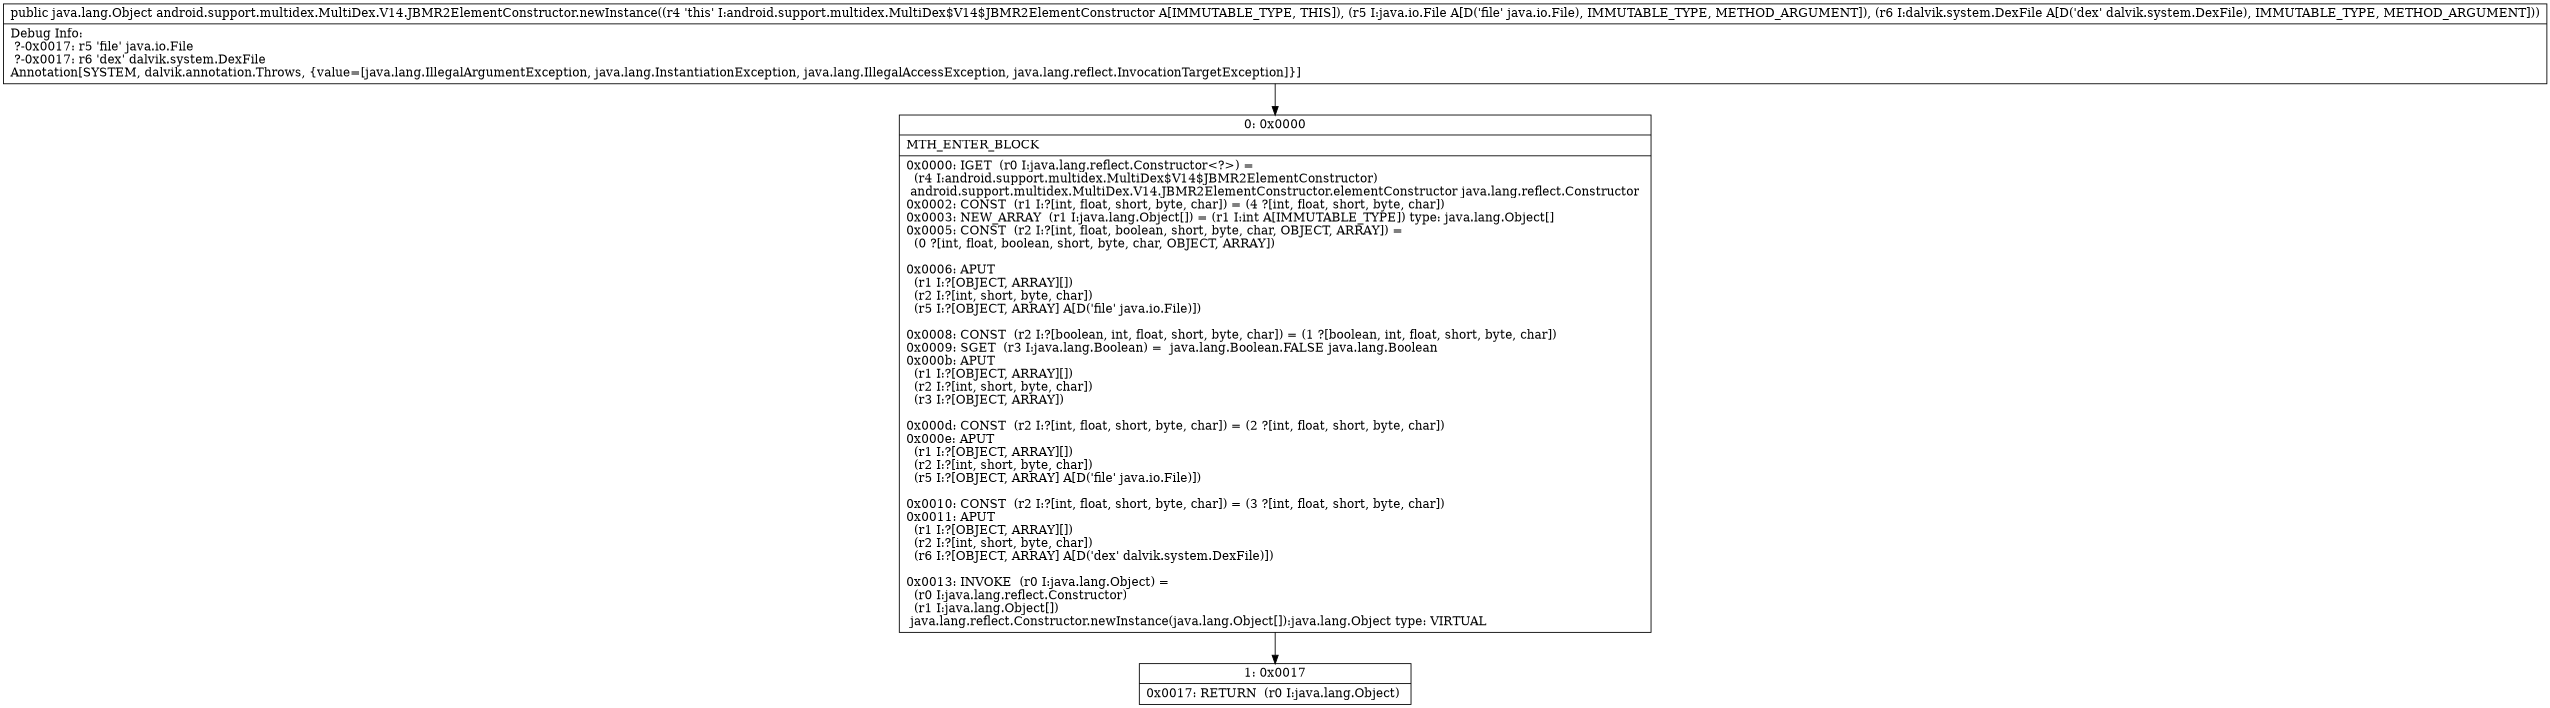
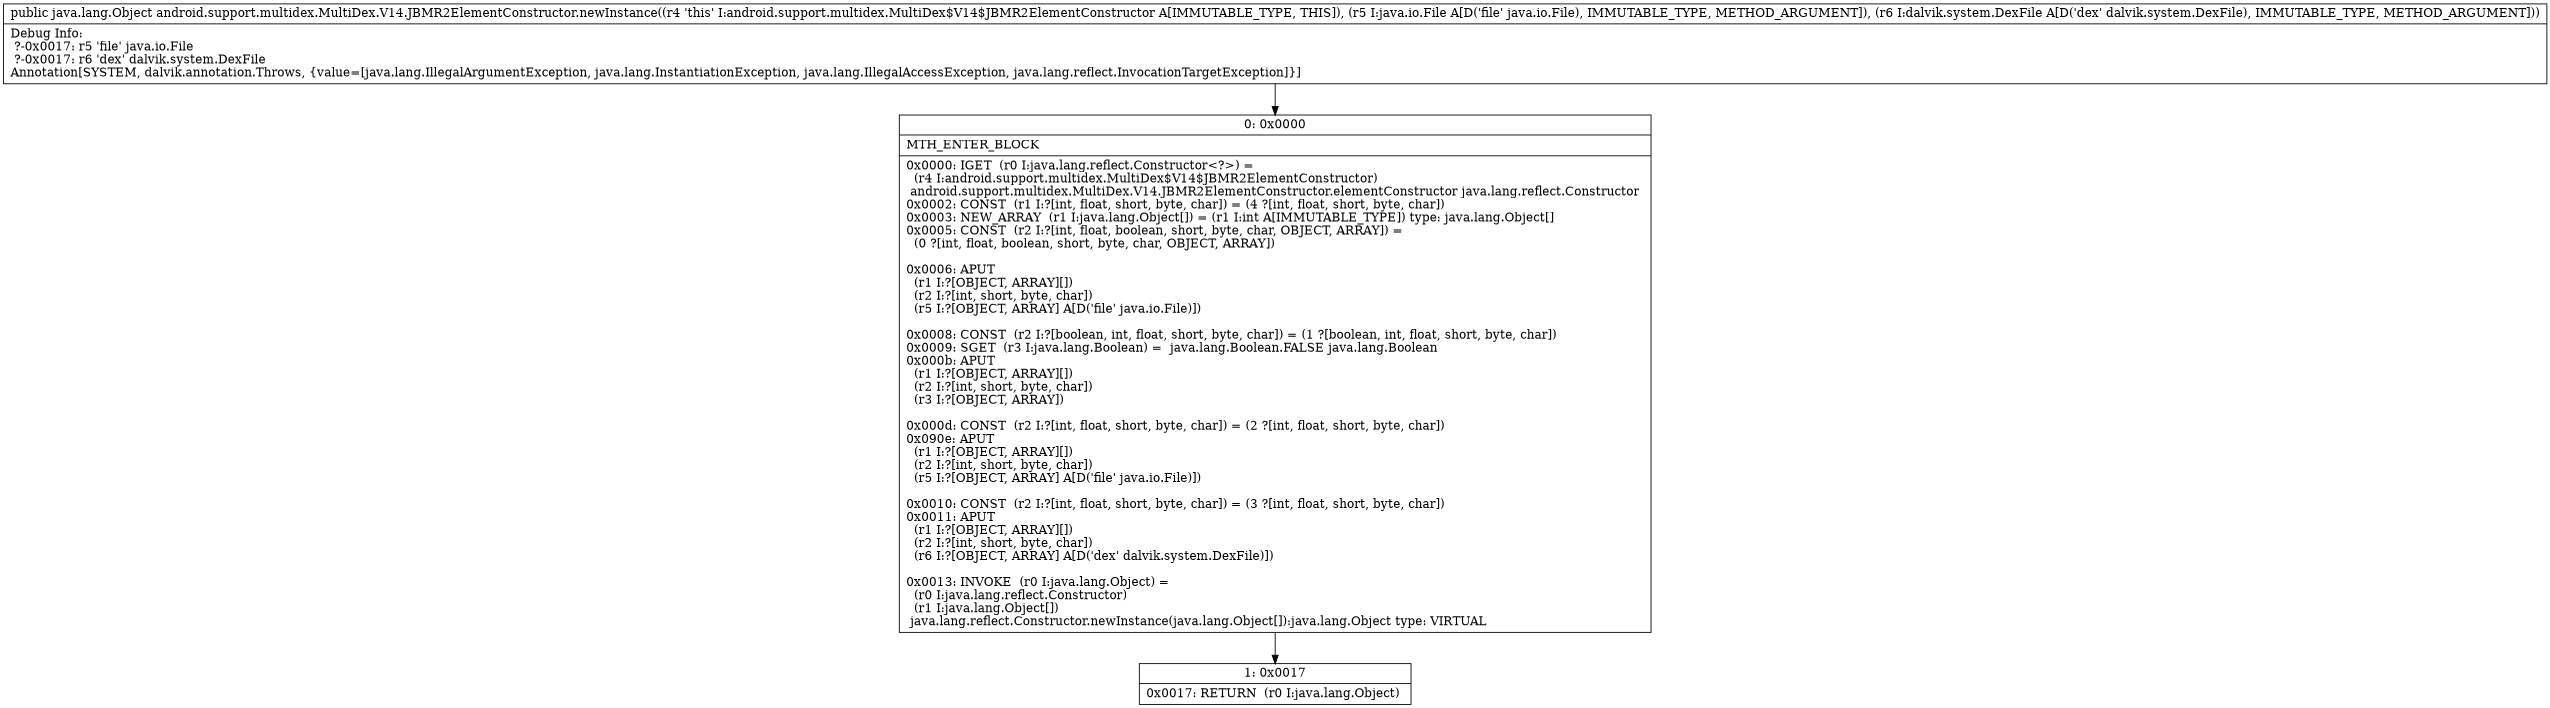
(954, 439) -> (954, 439)
